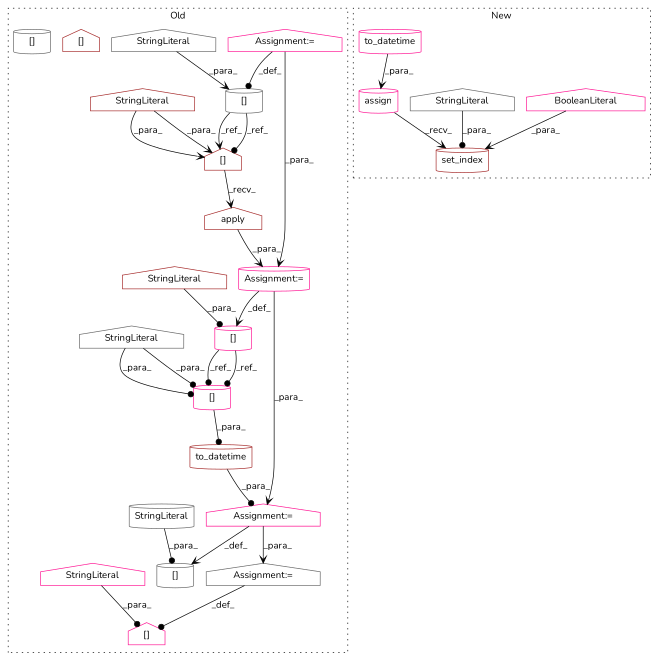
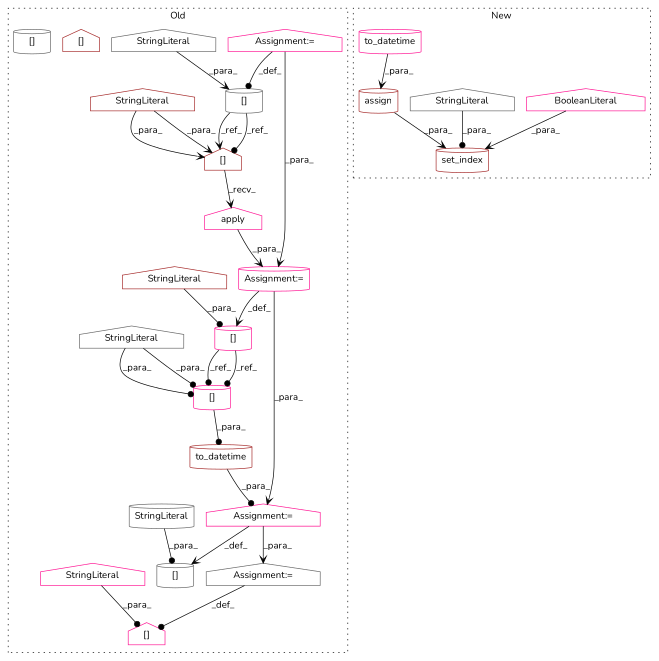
(378, 101) -> (378, 101)
(438, 131) -> (438, 131)
(233, 220) -> (233, 220)
